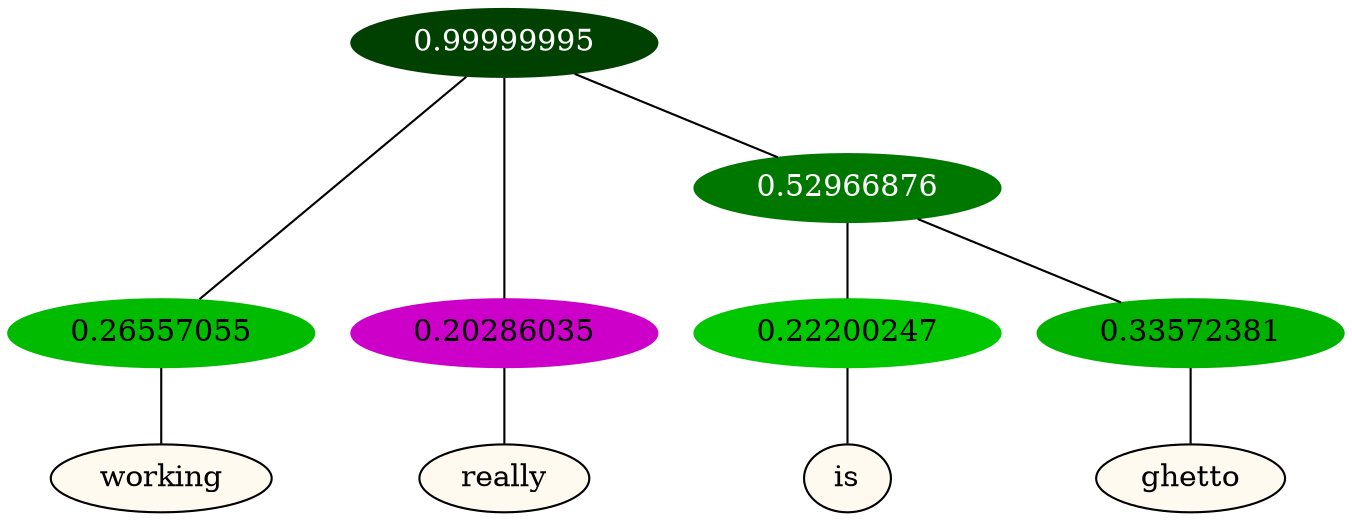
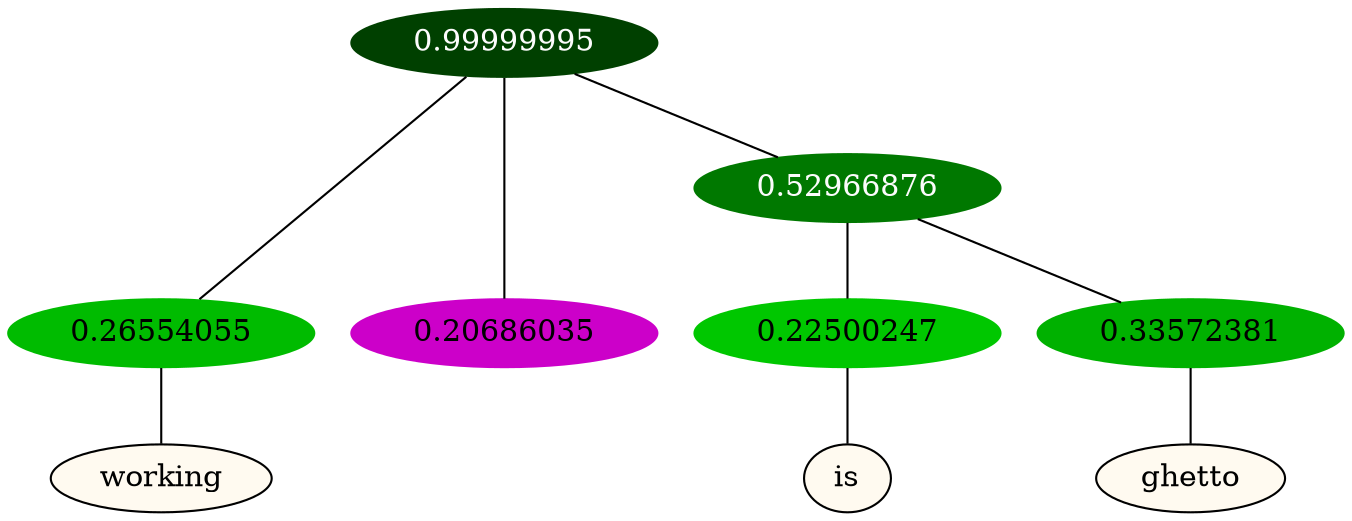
(161, 333) -> (161, 333)
(504, 333) -> (504, 333)
(847, 333) -> (847, 333)
(504, 478) -> none
